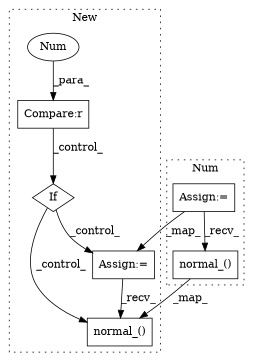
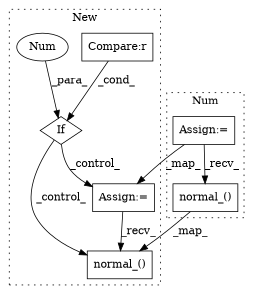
(53, 77) -> (51, 86)
(78, 148) -> (117, 81)
